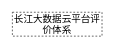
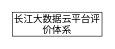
(57, 24) -> (57, 24)
